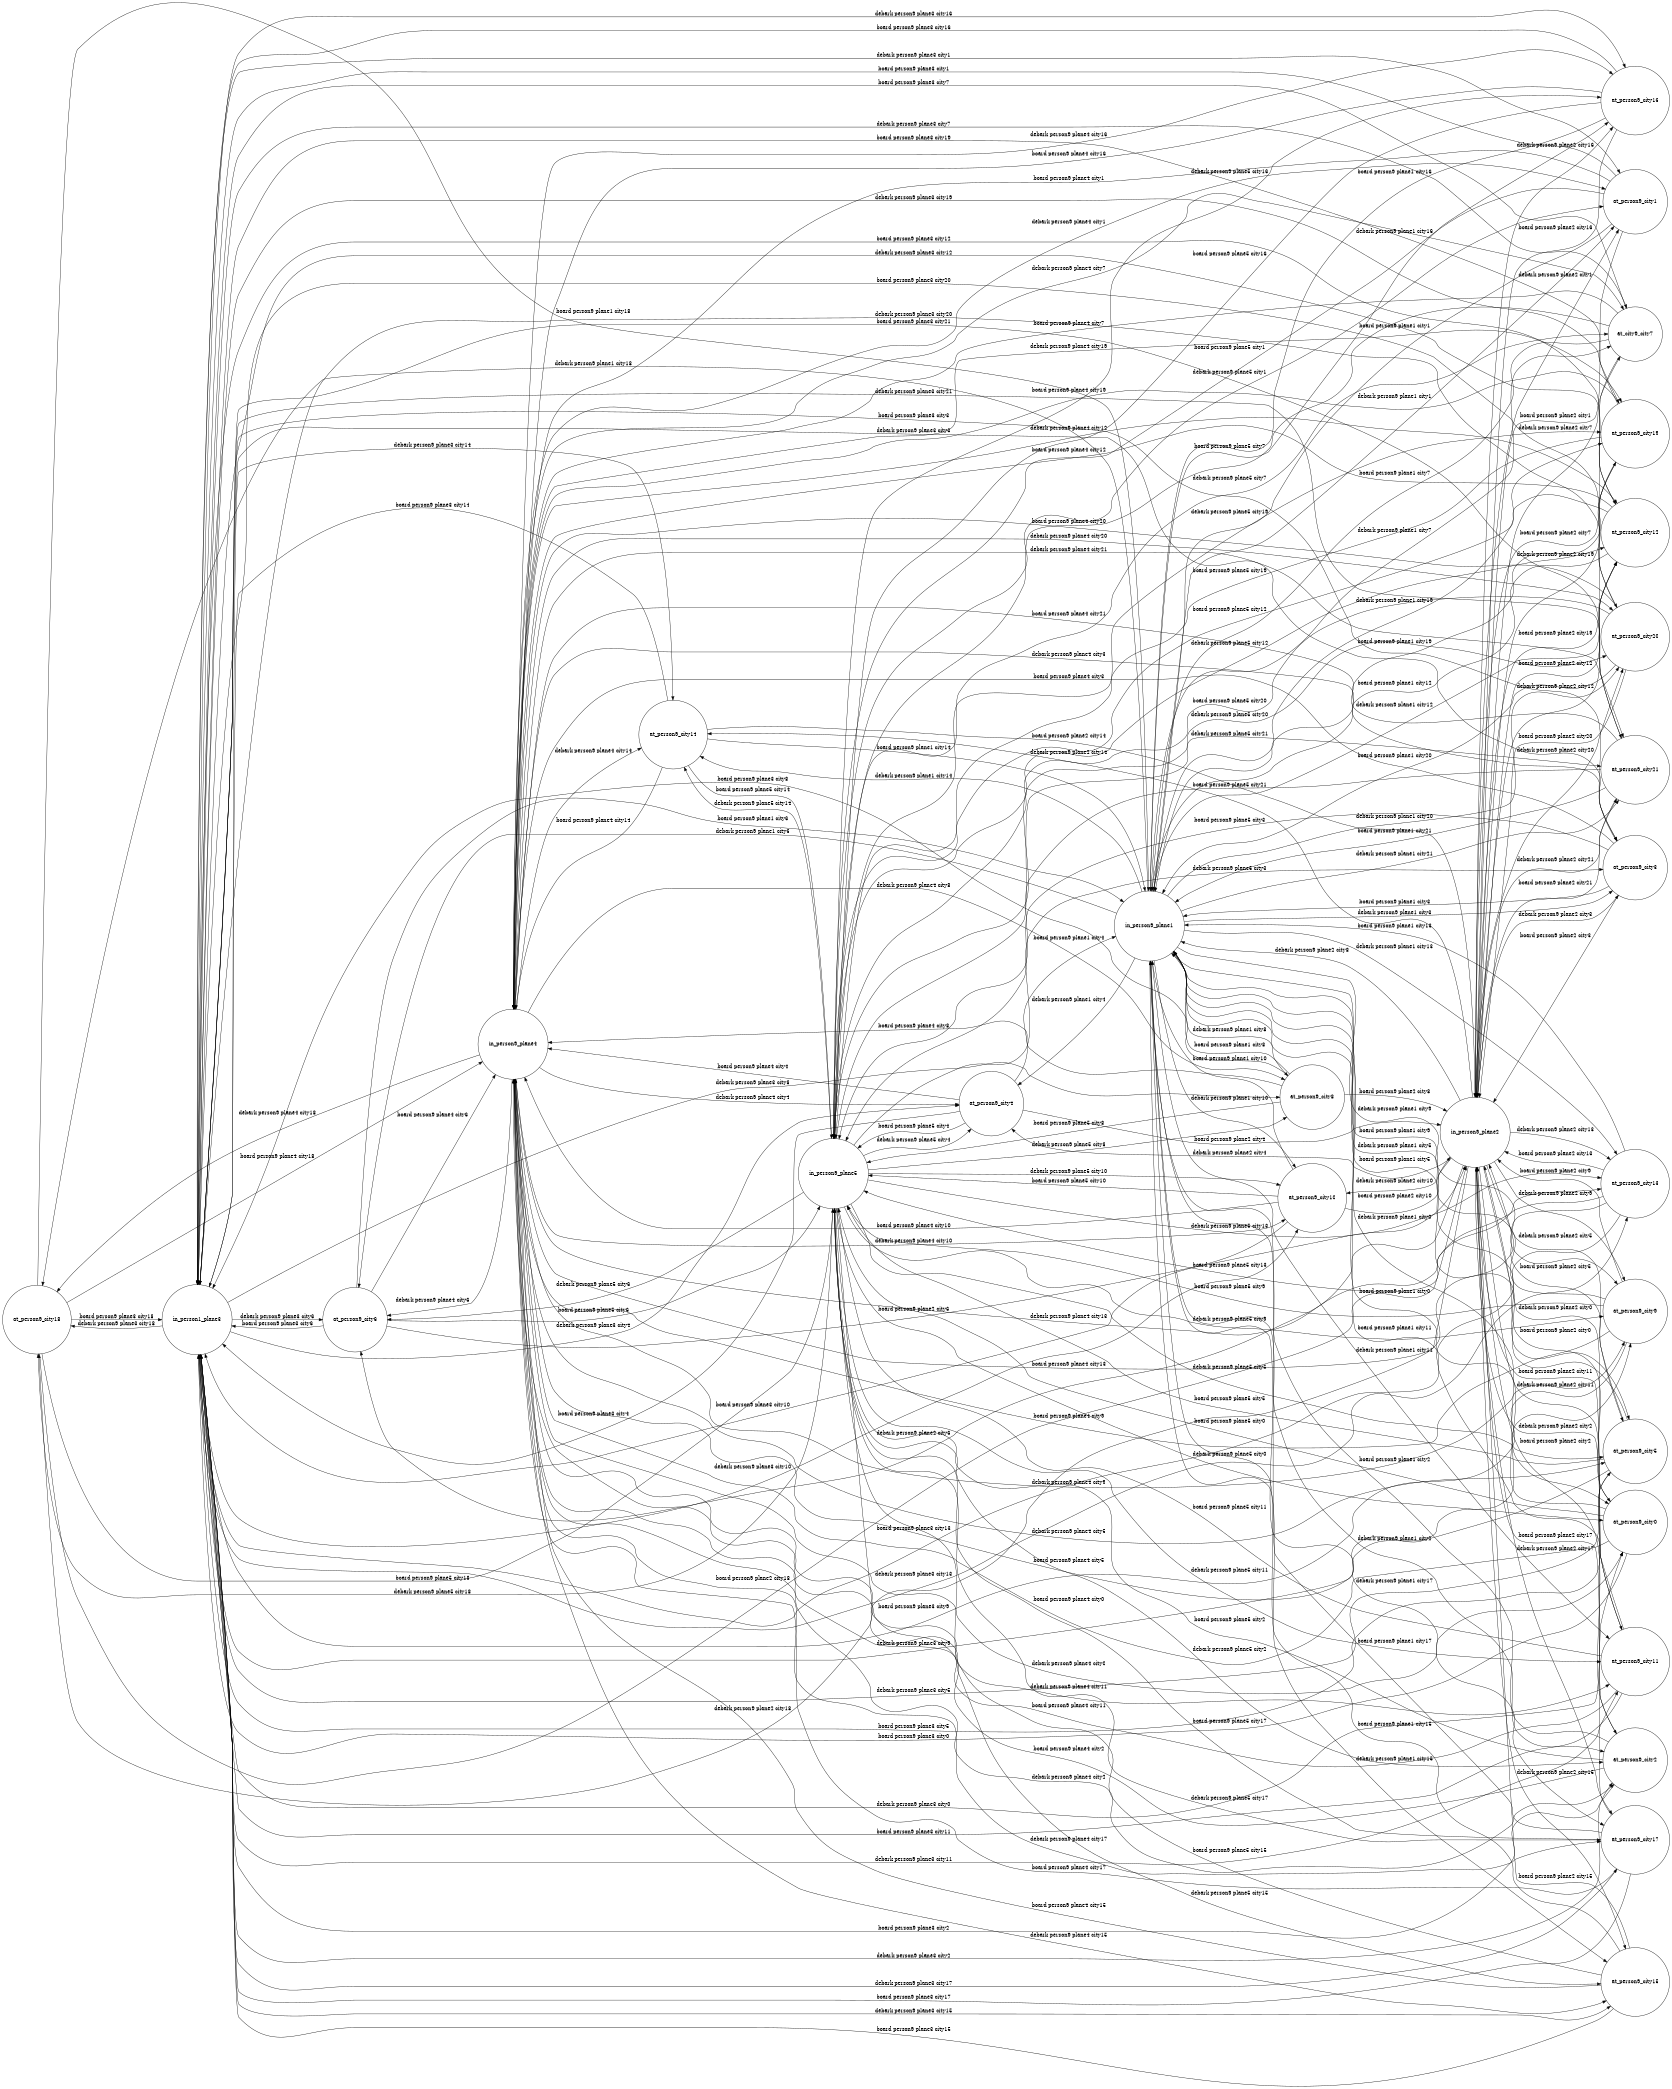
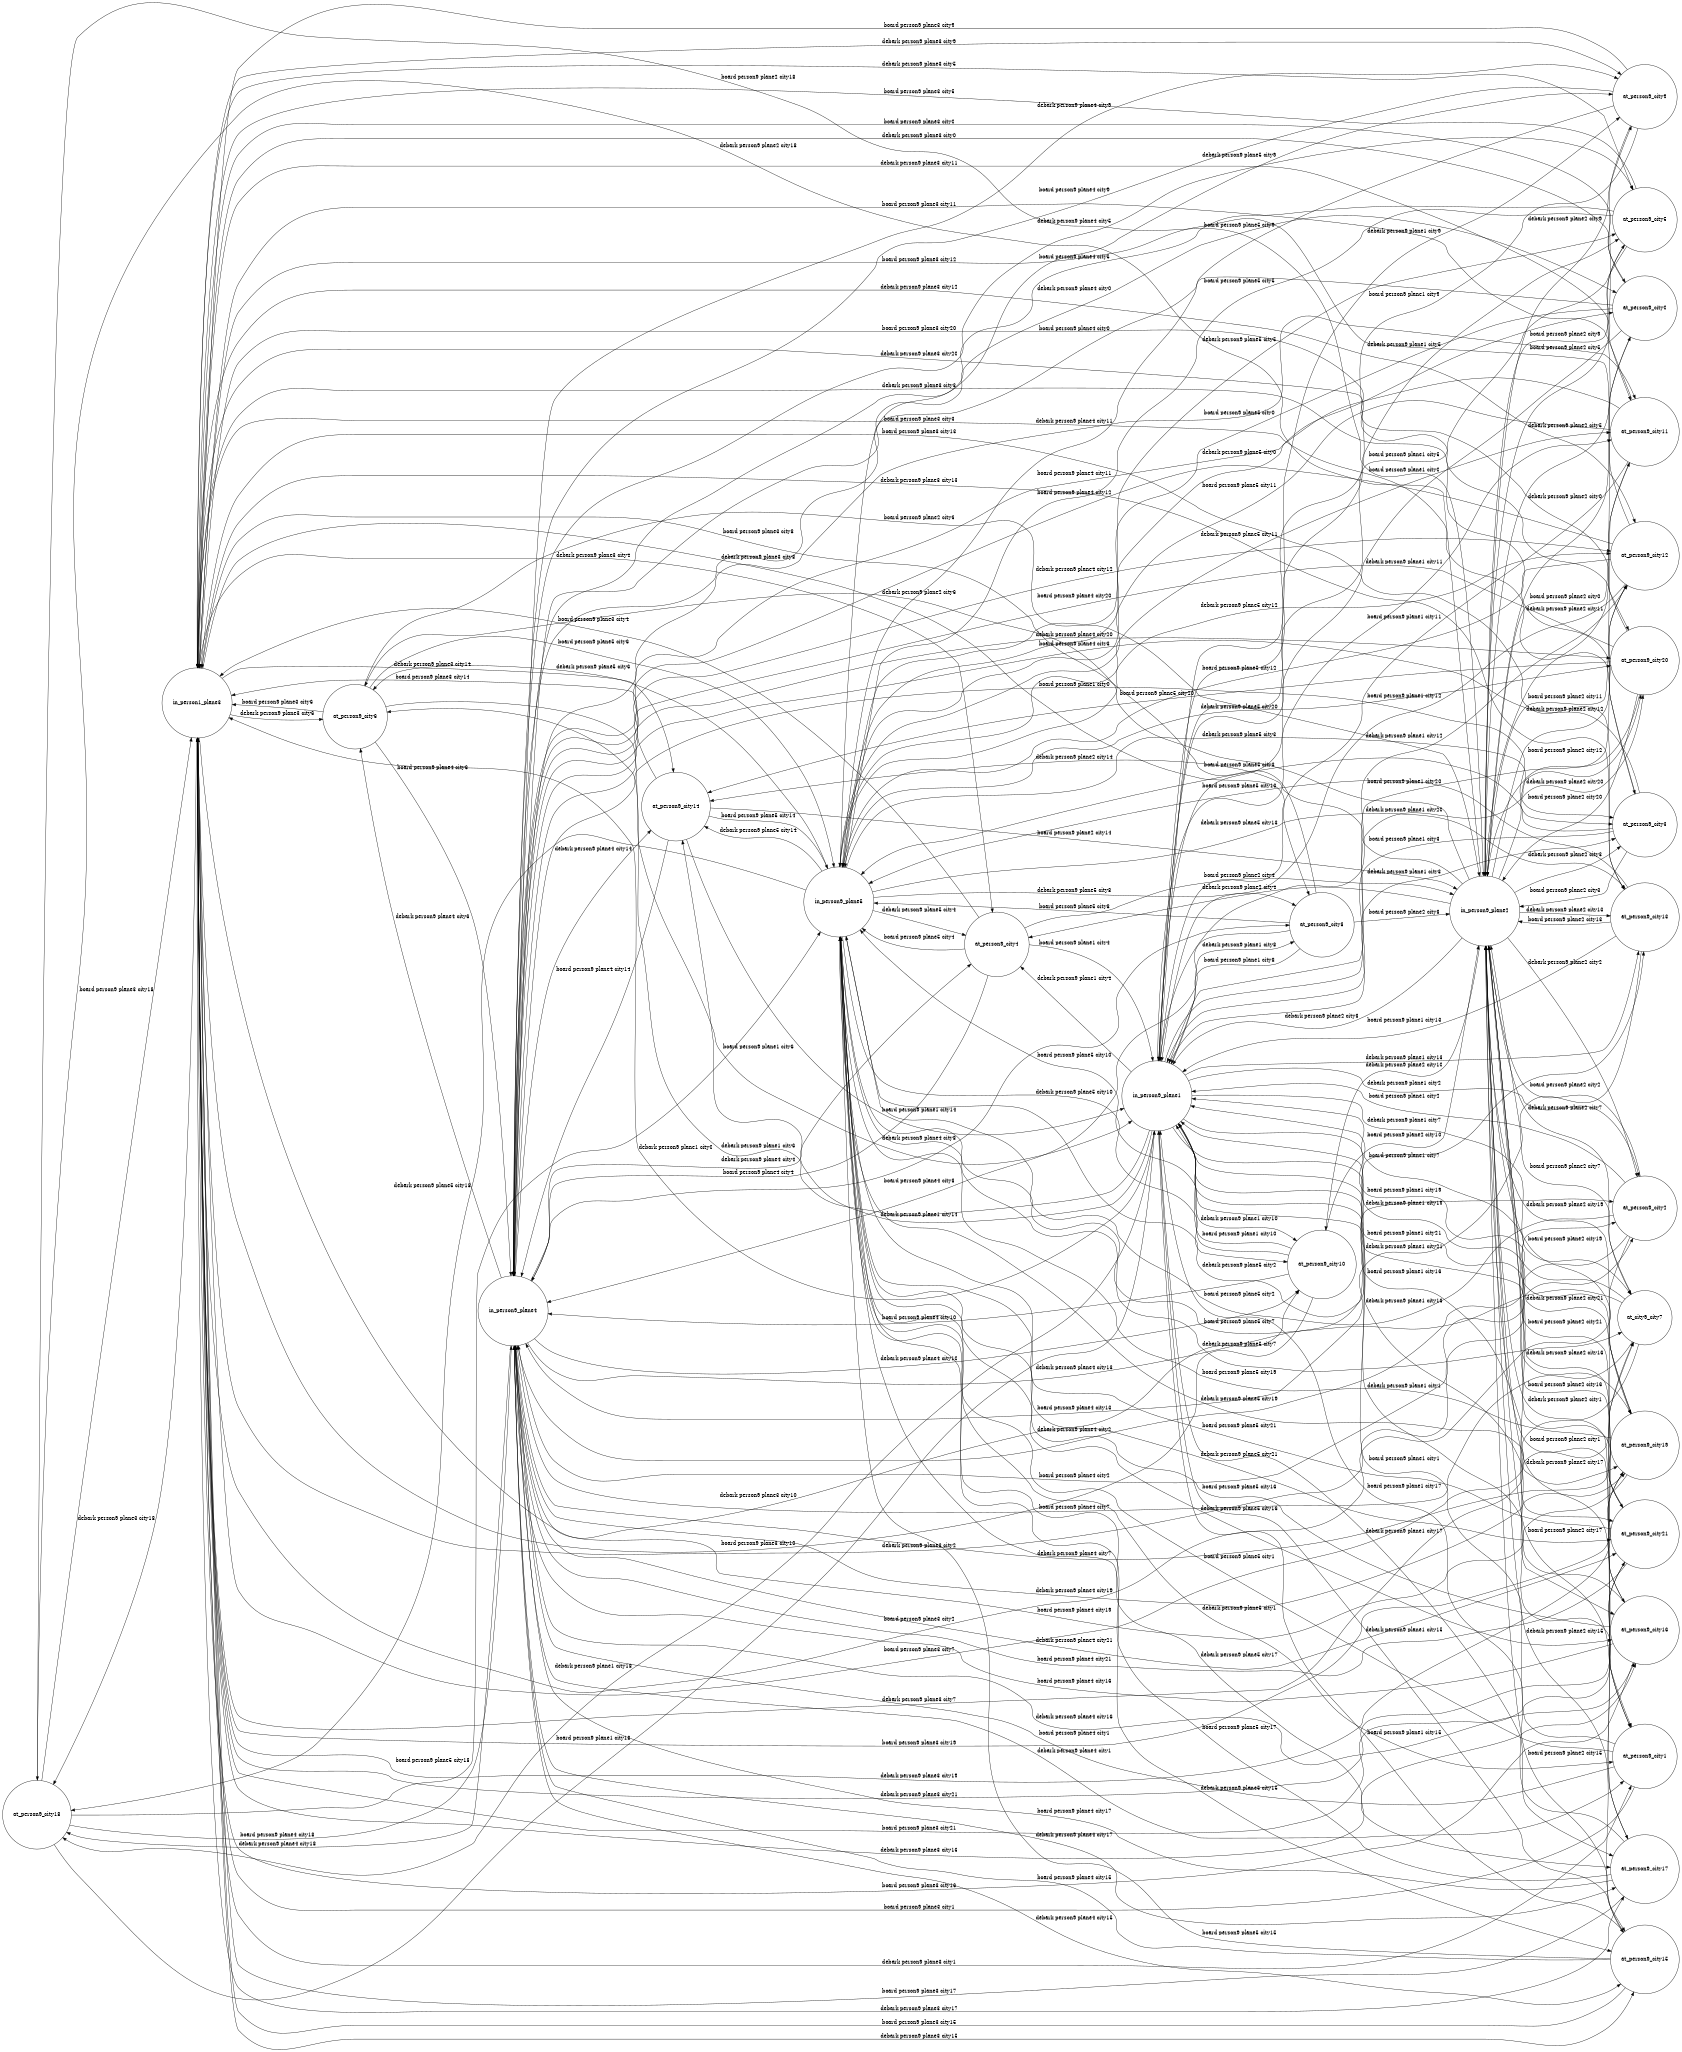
(1069, 655) -> (1074, 685)
(1139, 750) -> (1157, 700)
(1357, 1221) -> (635, 1103)
